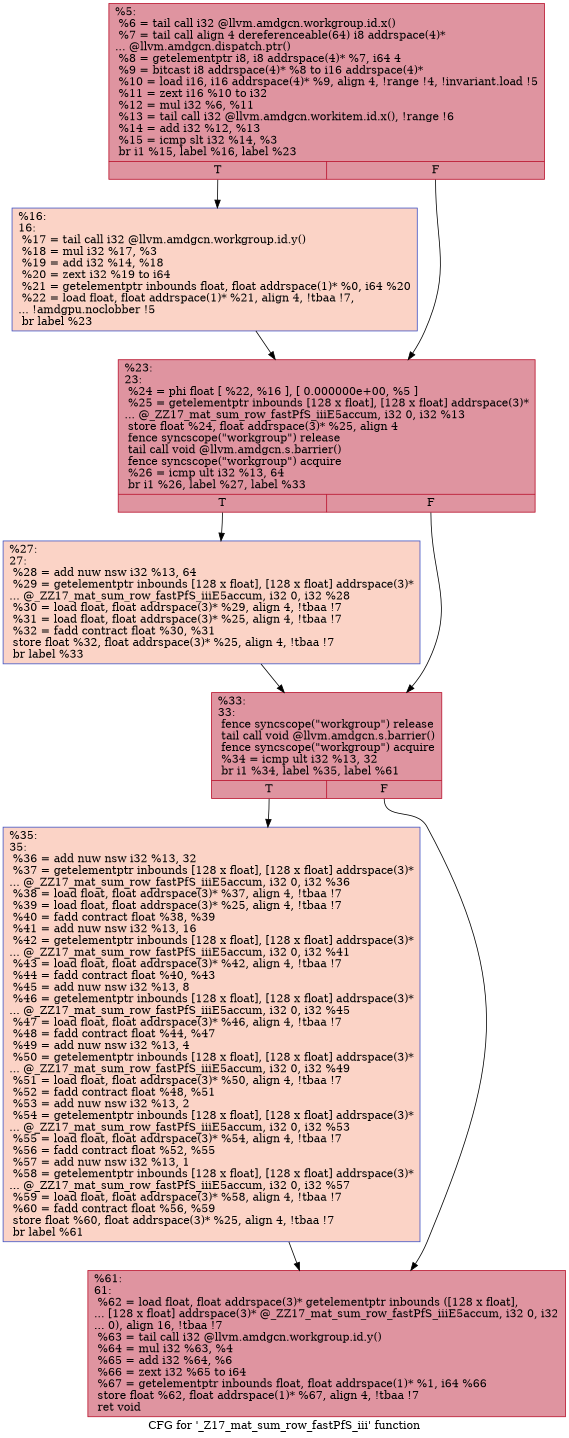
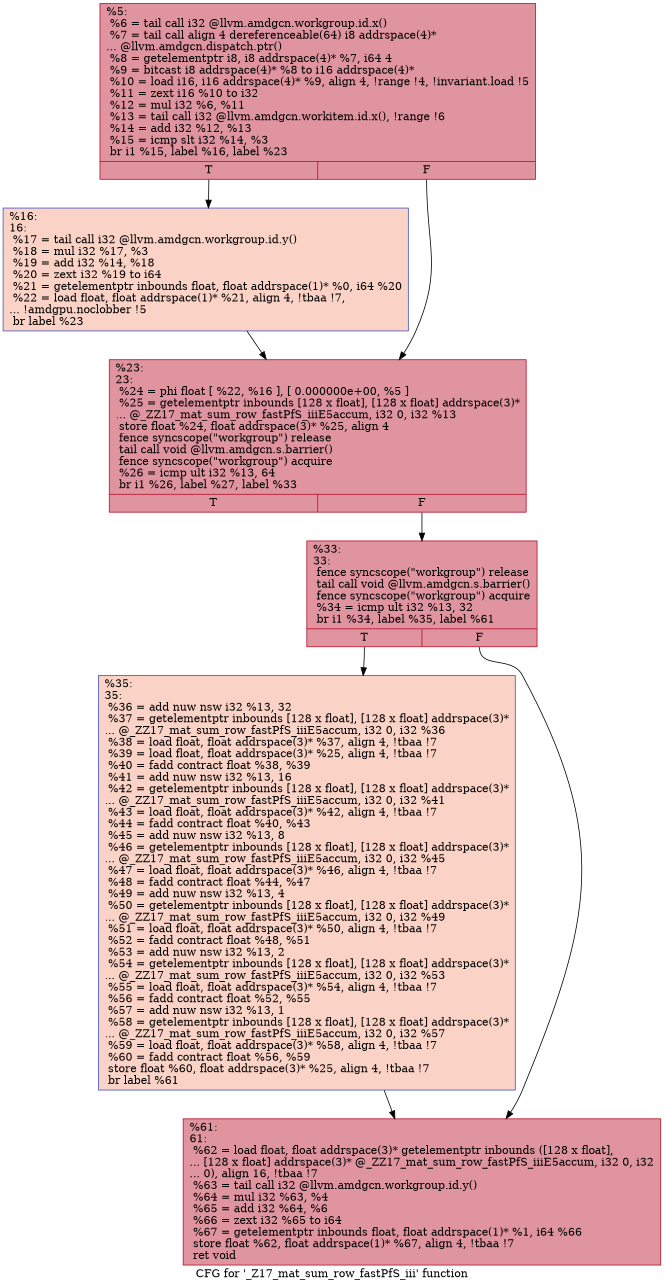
(212, 602) -> none
